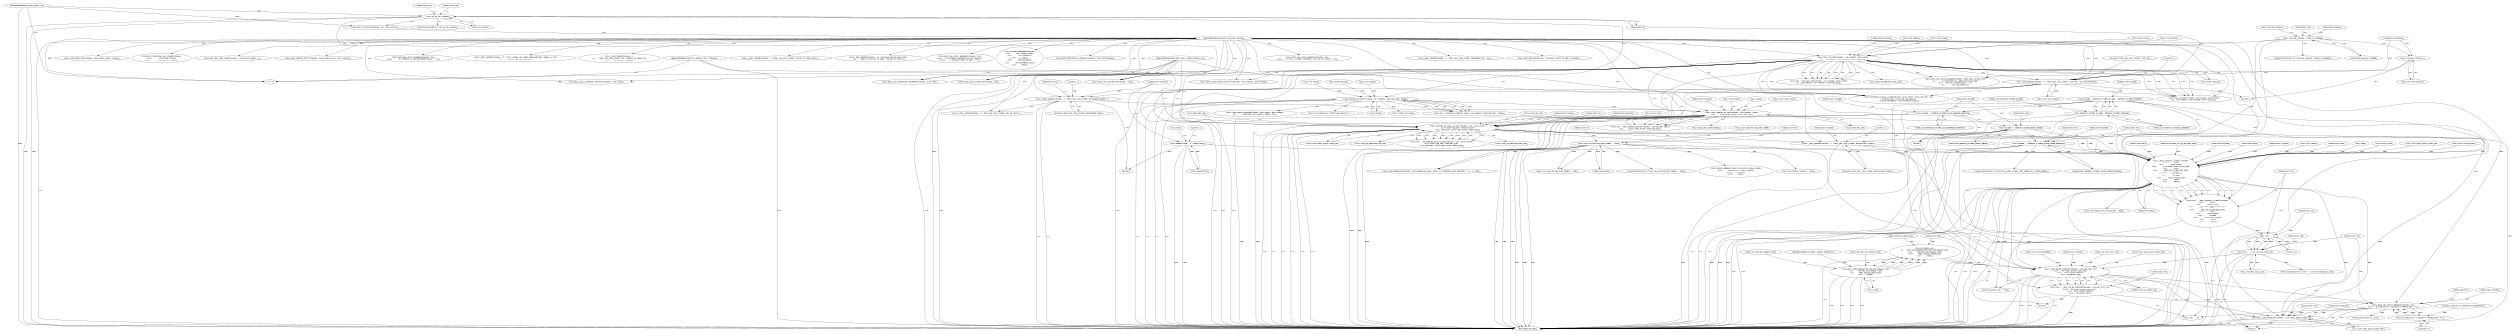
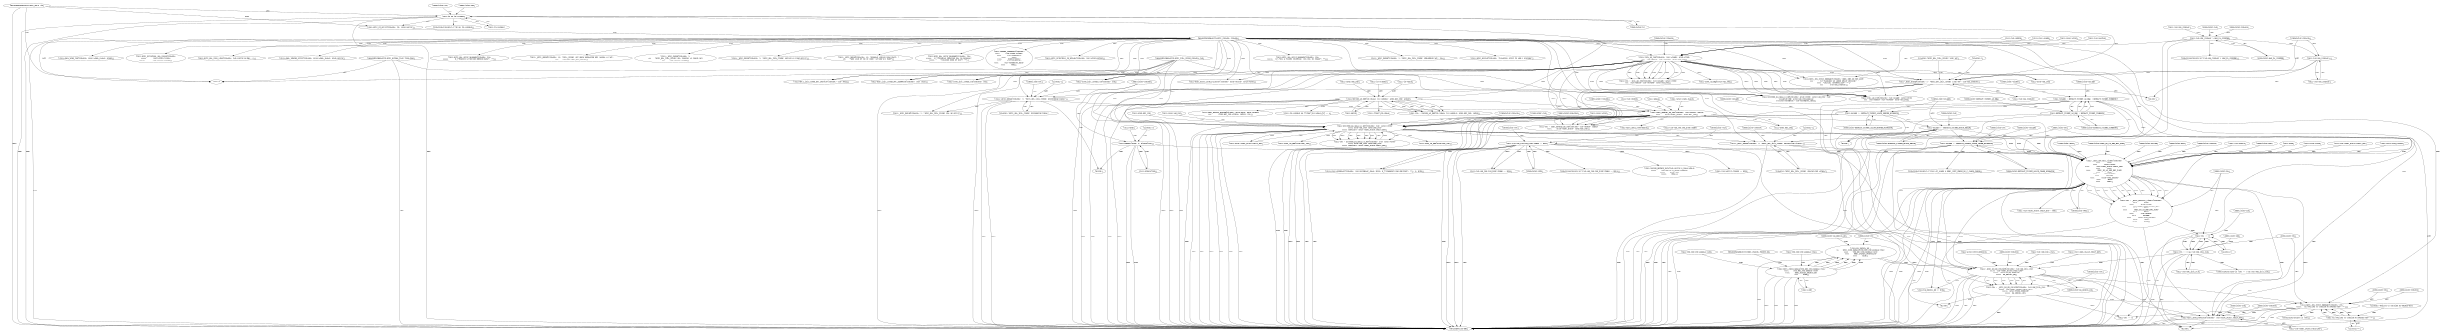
none -> (2010, 82)
